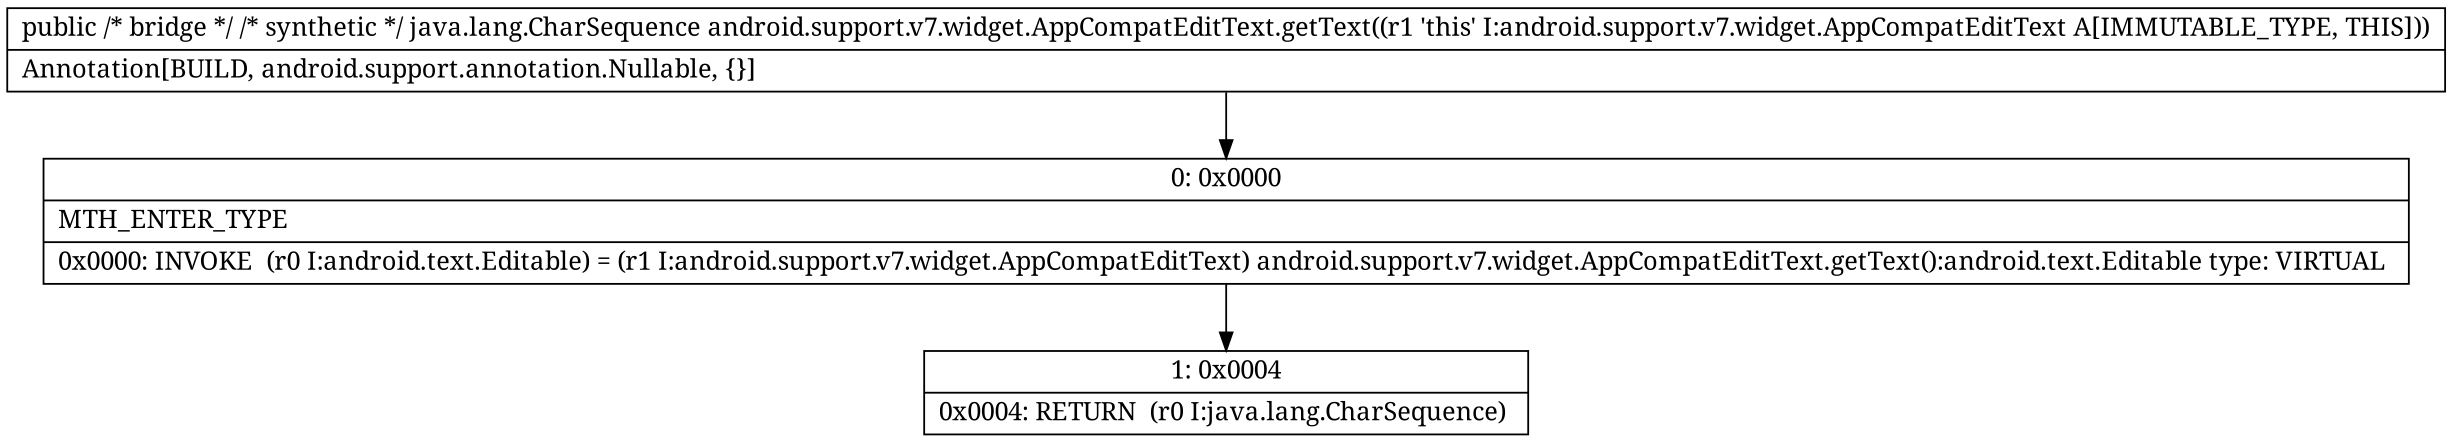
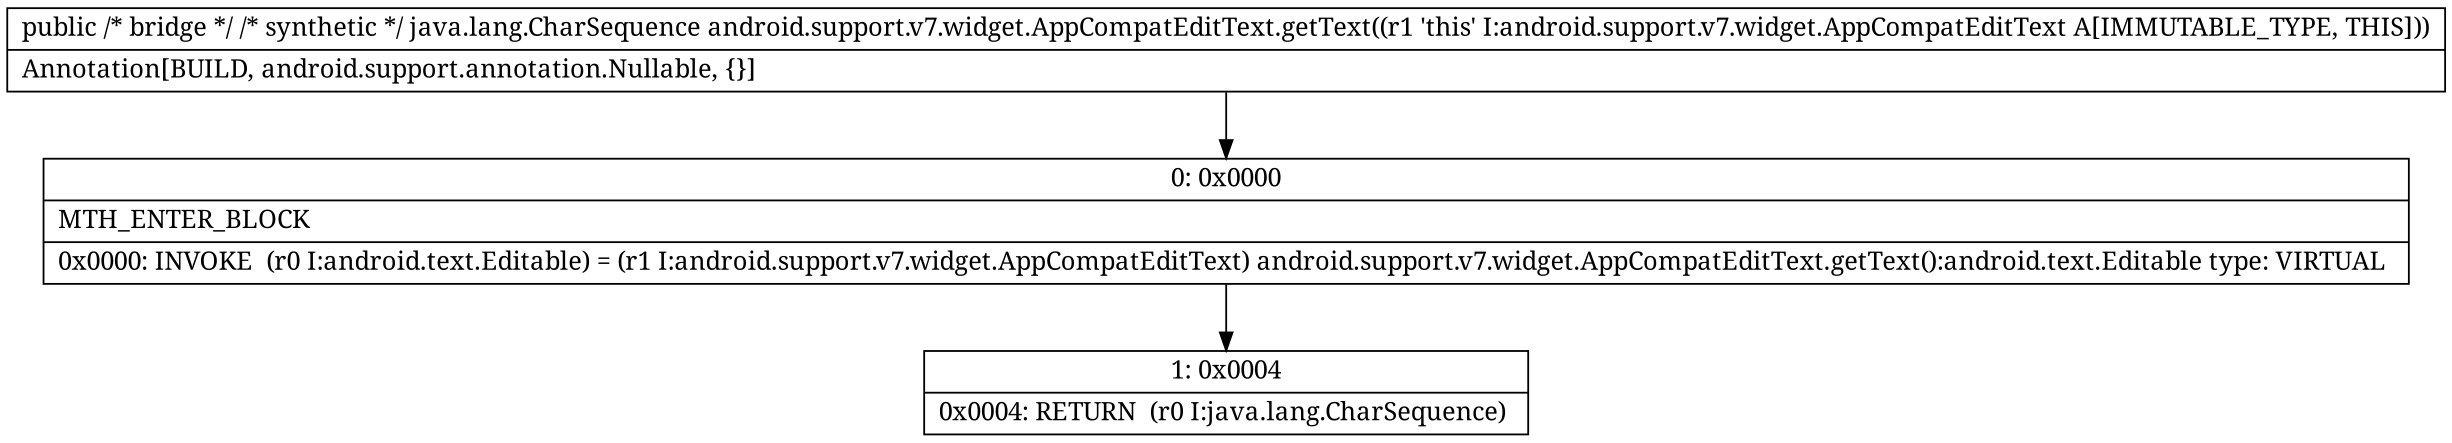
(173, 220) -> (184, 220)
